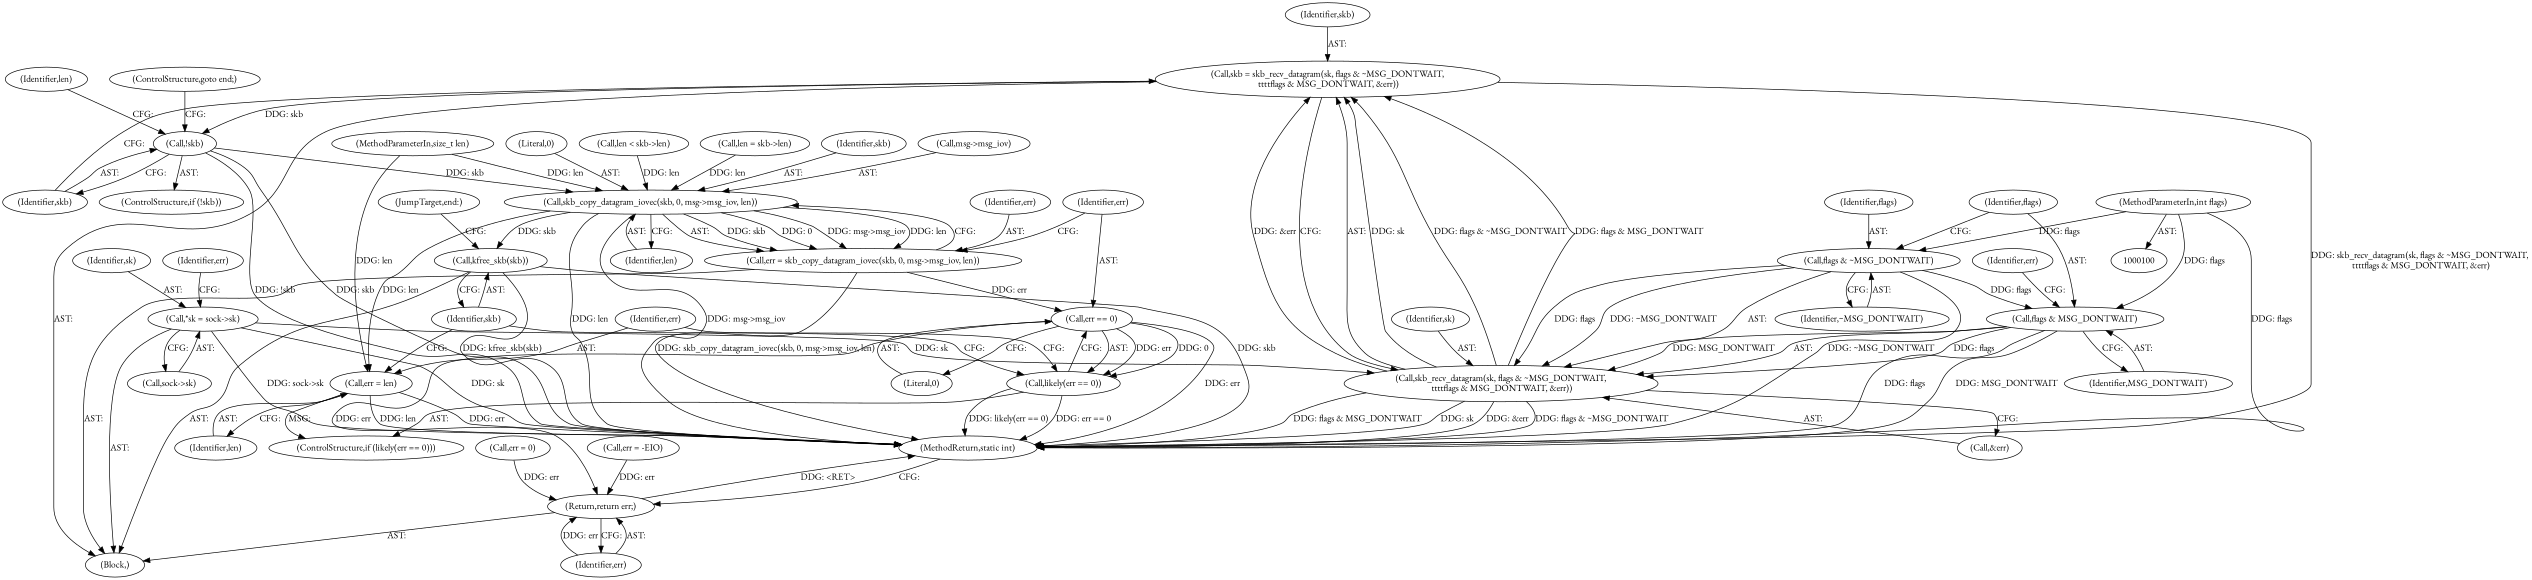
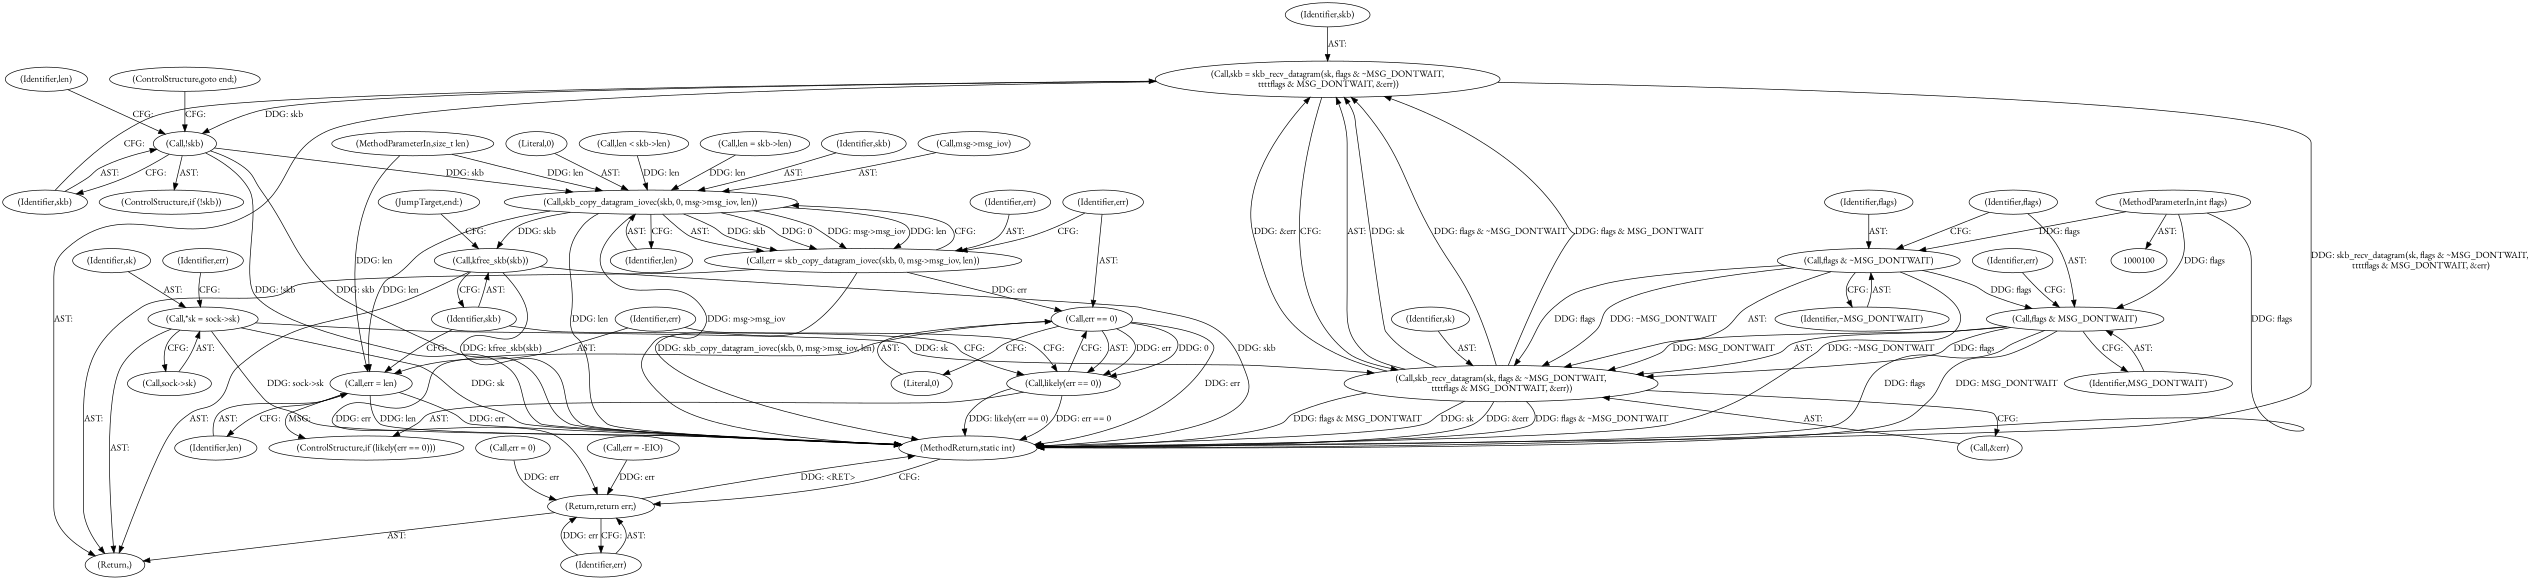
(115, 565) -> (115, 565)
